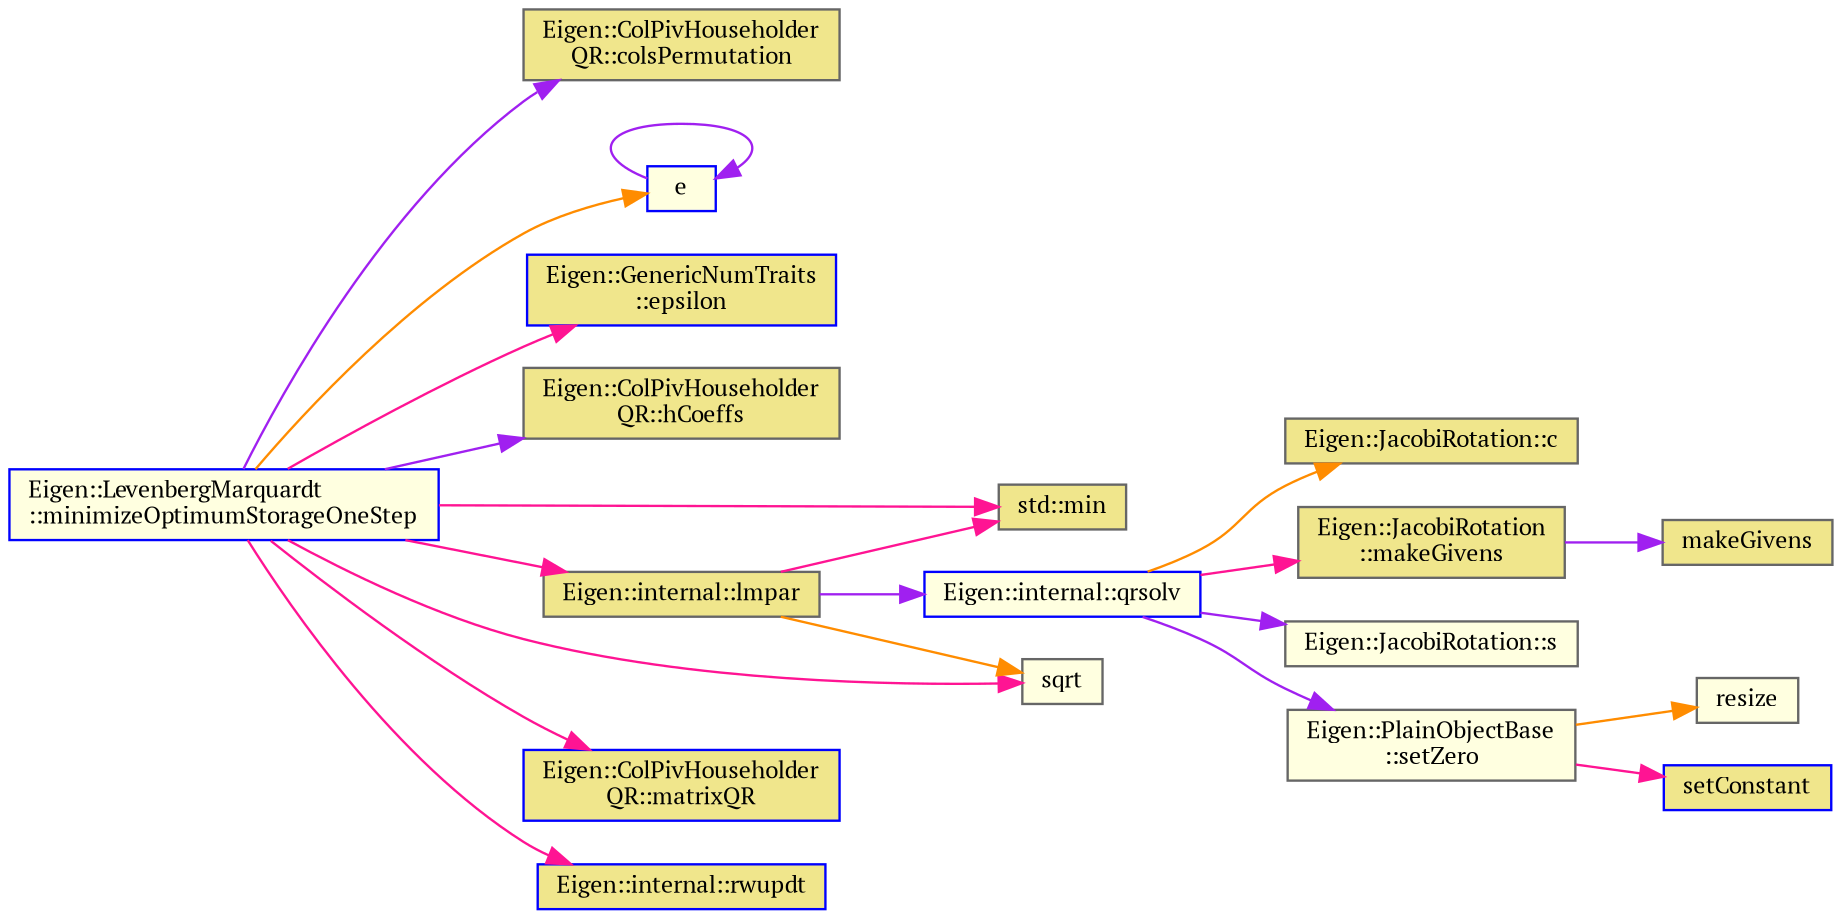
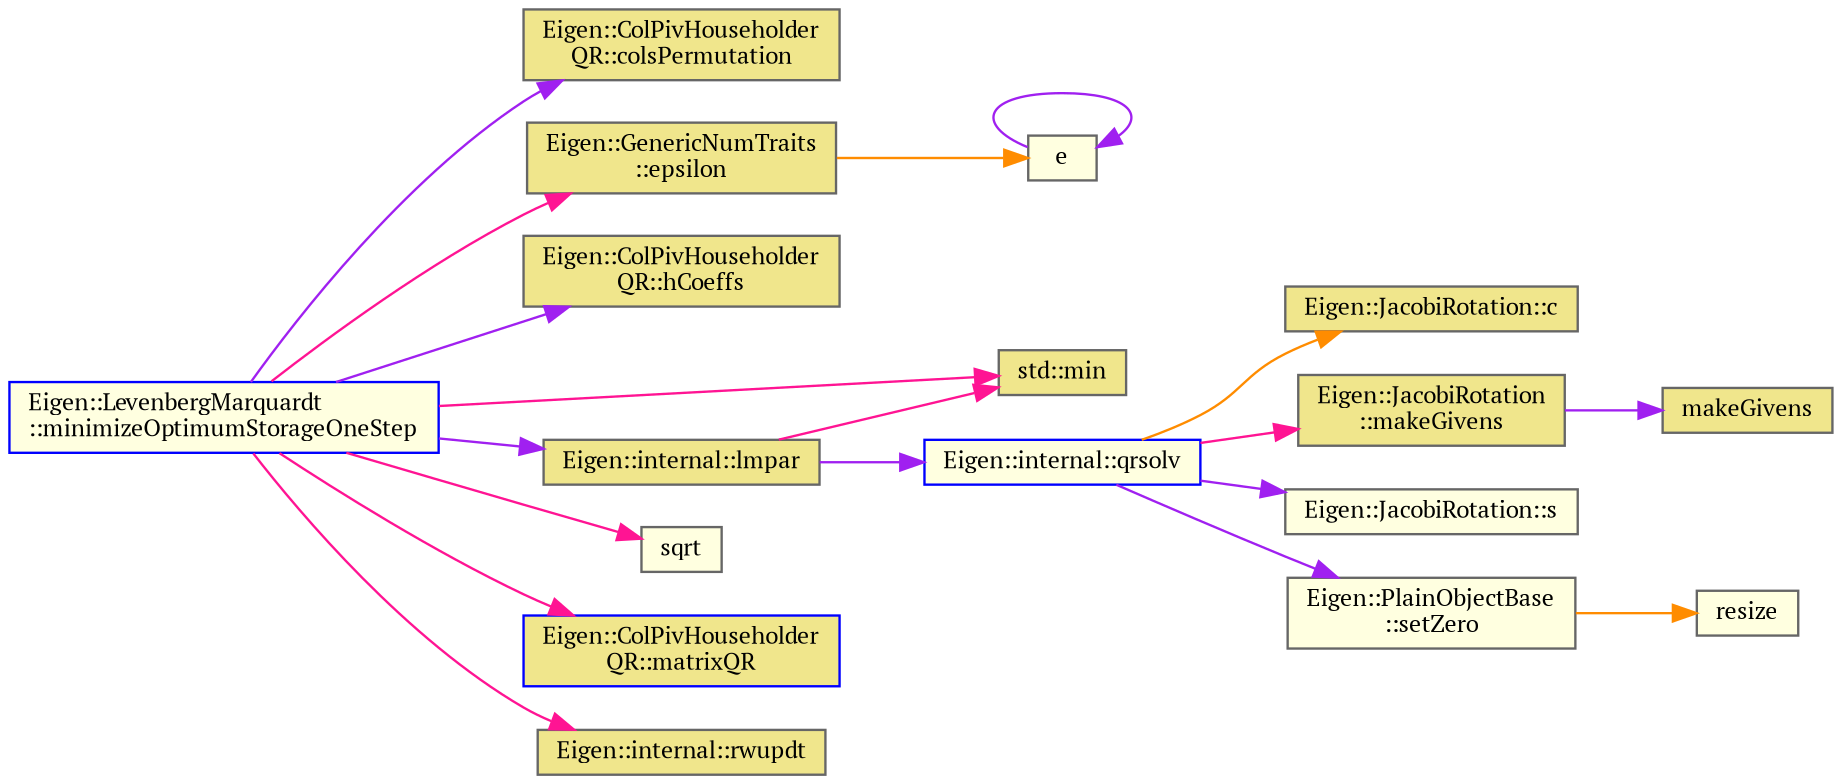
(682, 189) -> (1062, 158)
(682, 290) -> (682, 158)
(420, 306) -> (920, 158)
(474, 554) -> (479, 442)
(890, 642) -> none
(1748, 788) -> none
(682, 887) -> (682, 752)
